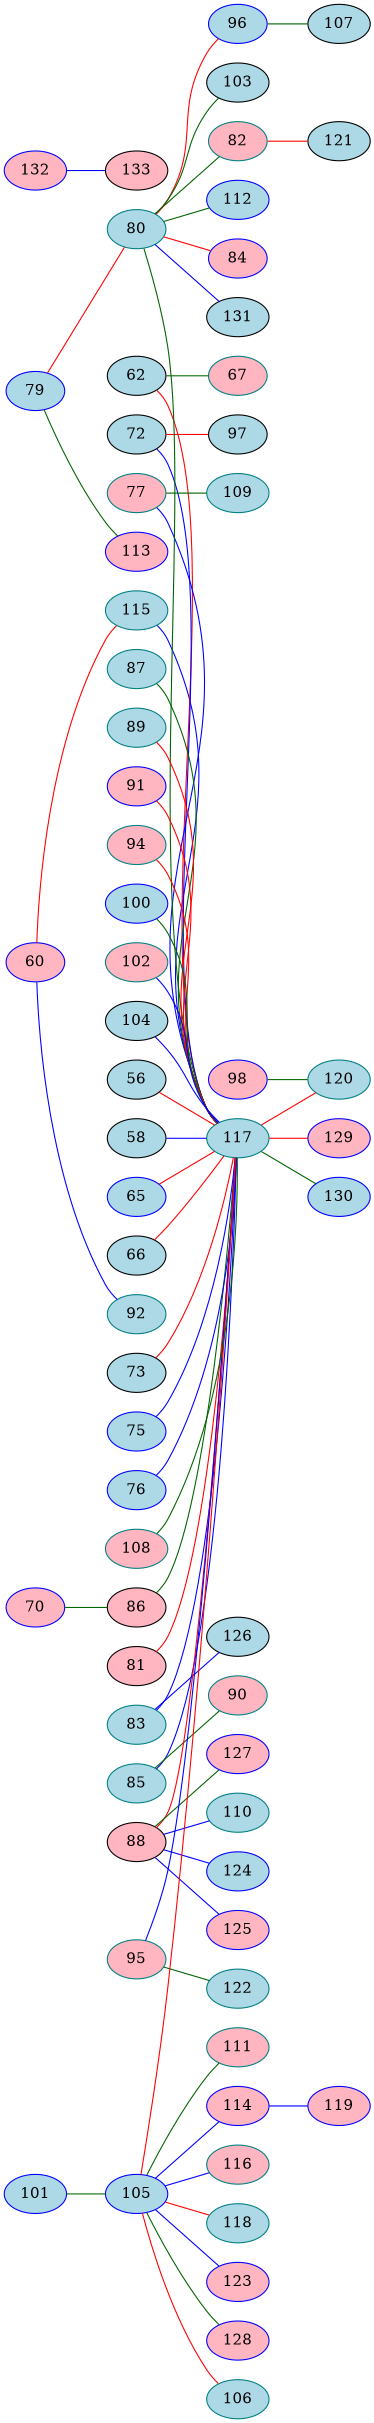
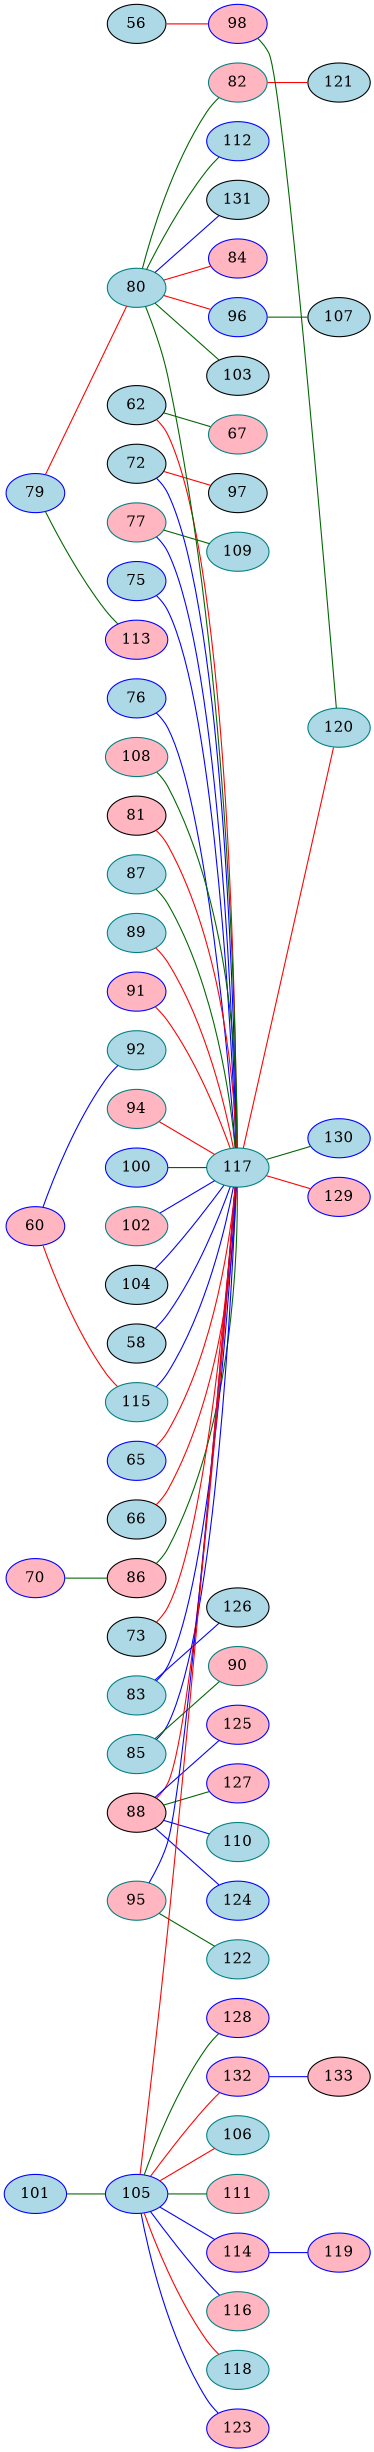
(187, 1109) -> (187, 24)
none -> (184, 2133)
